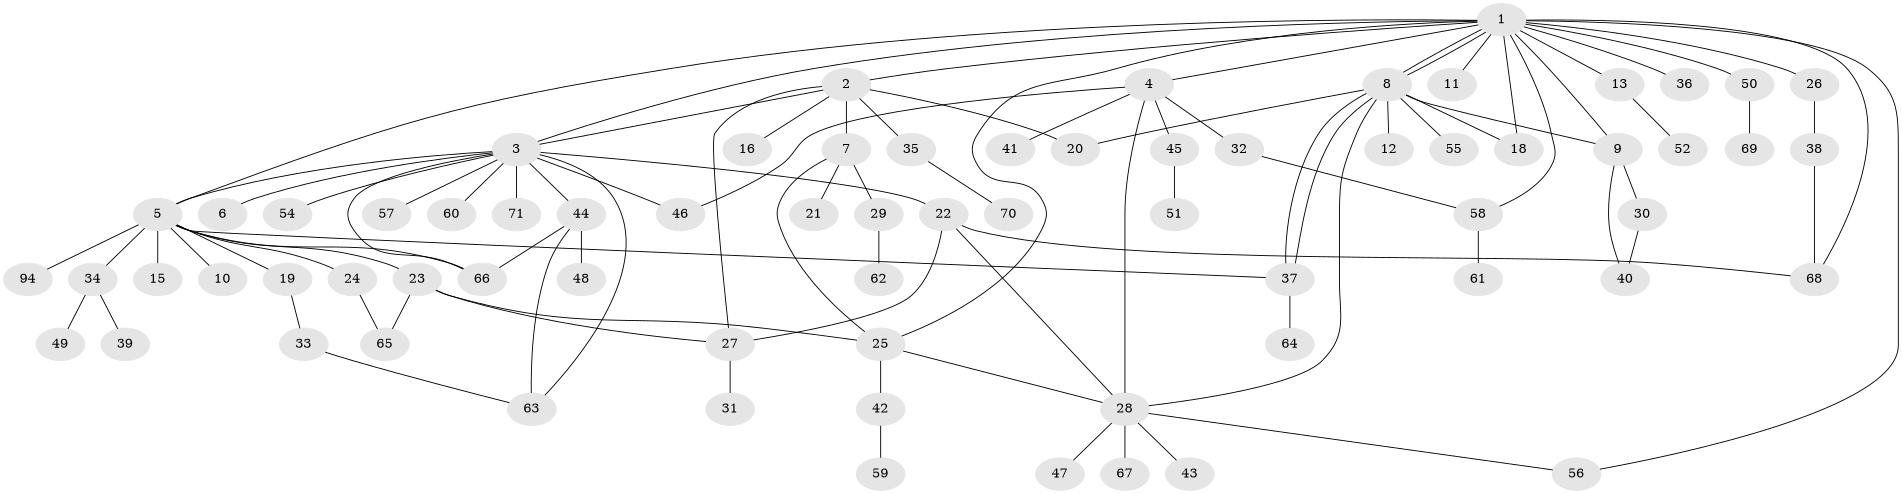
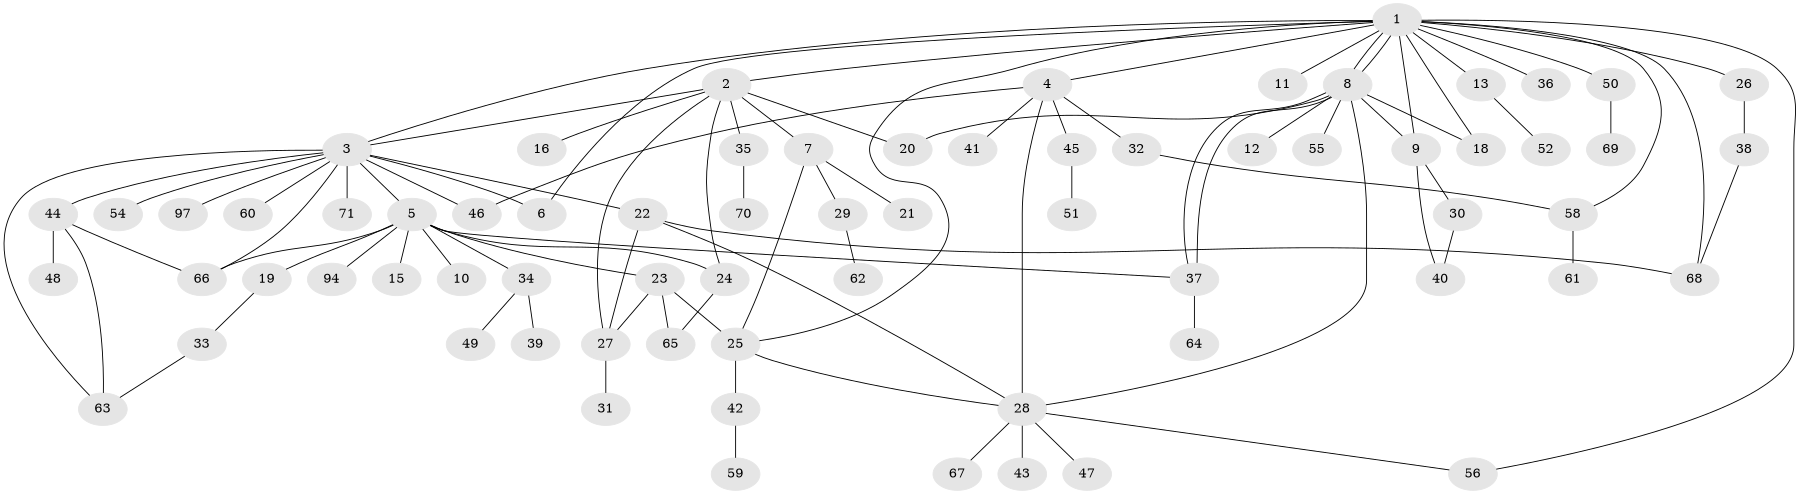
(817, 49) -> (1088, 32)
none -> (707, 182)
(387, 215) -> (183, 215)
